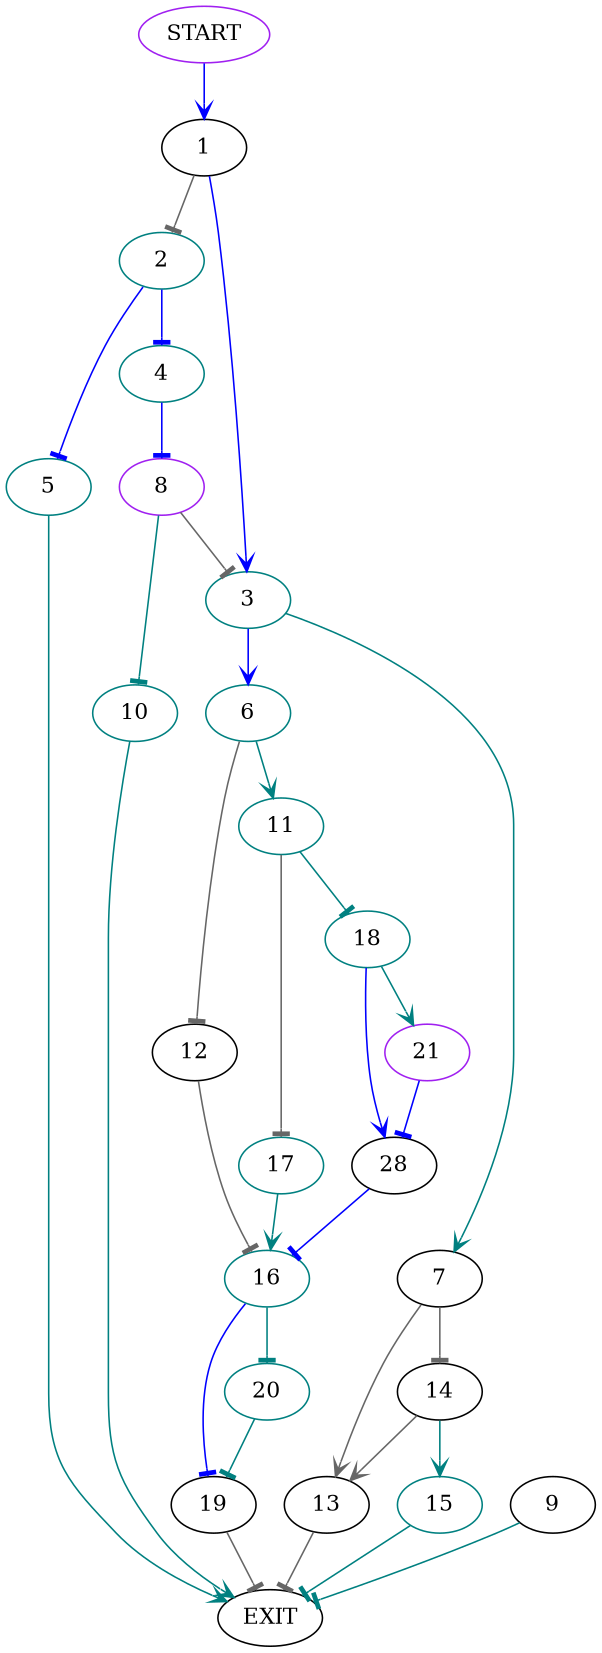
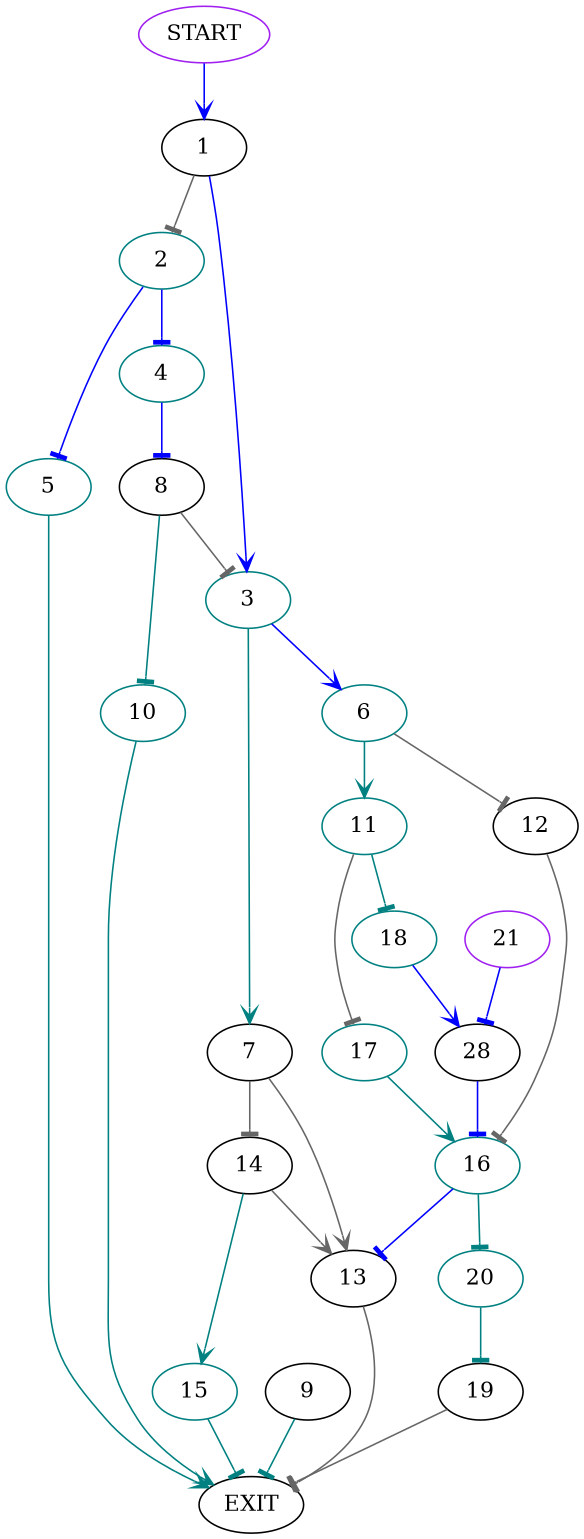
(162, 487) -> (162, 487)
(394, 989) -> none
(206, 1381) -> (419, 1219)
